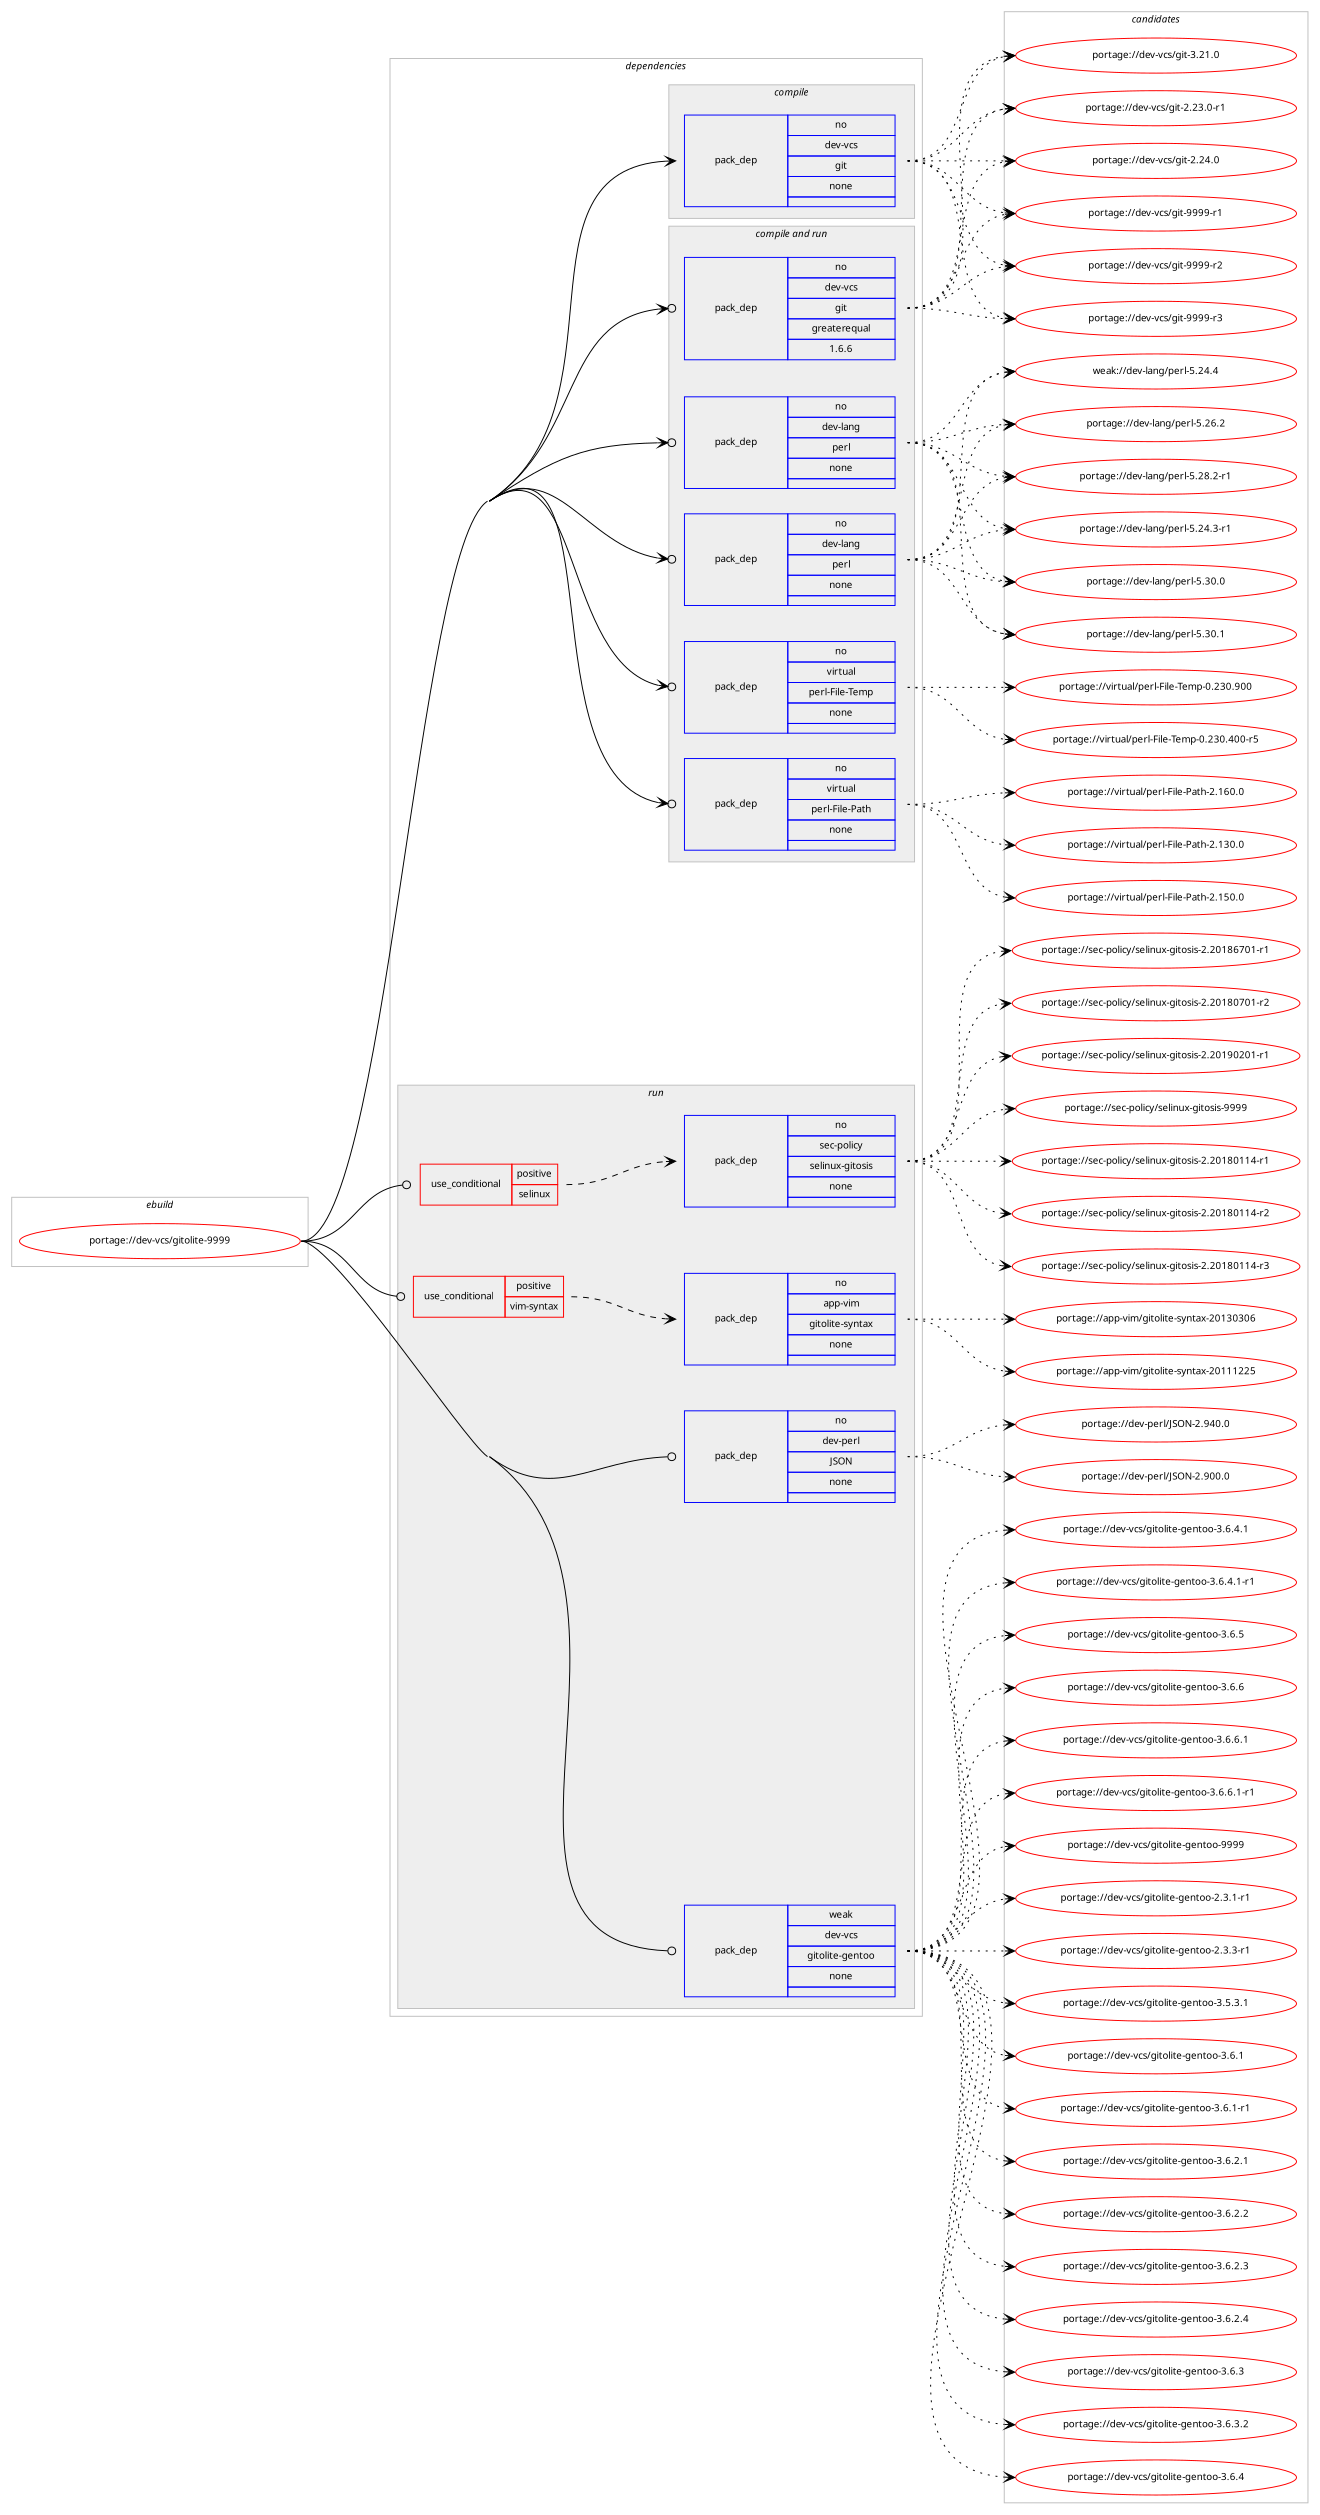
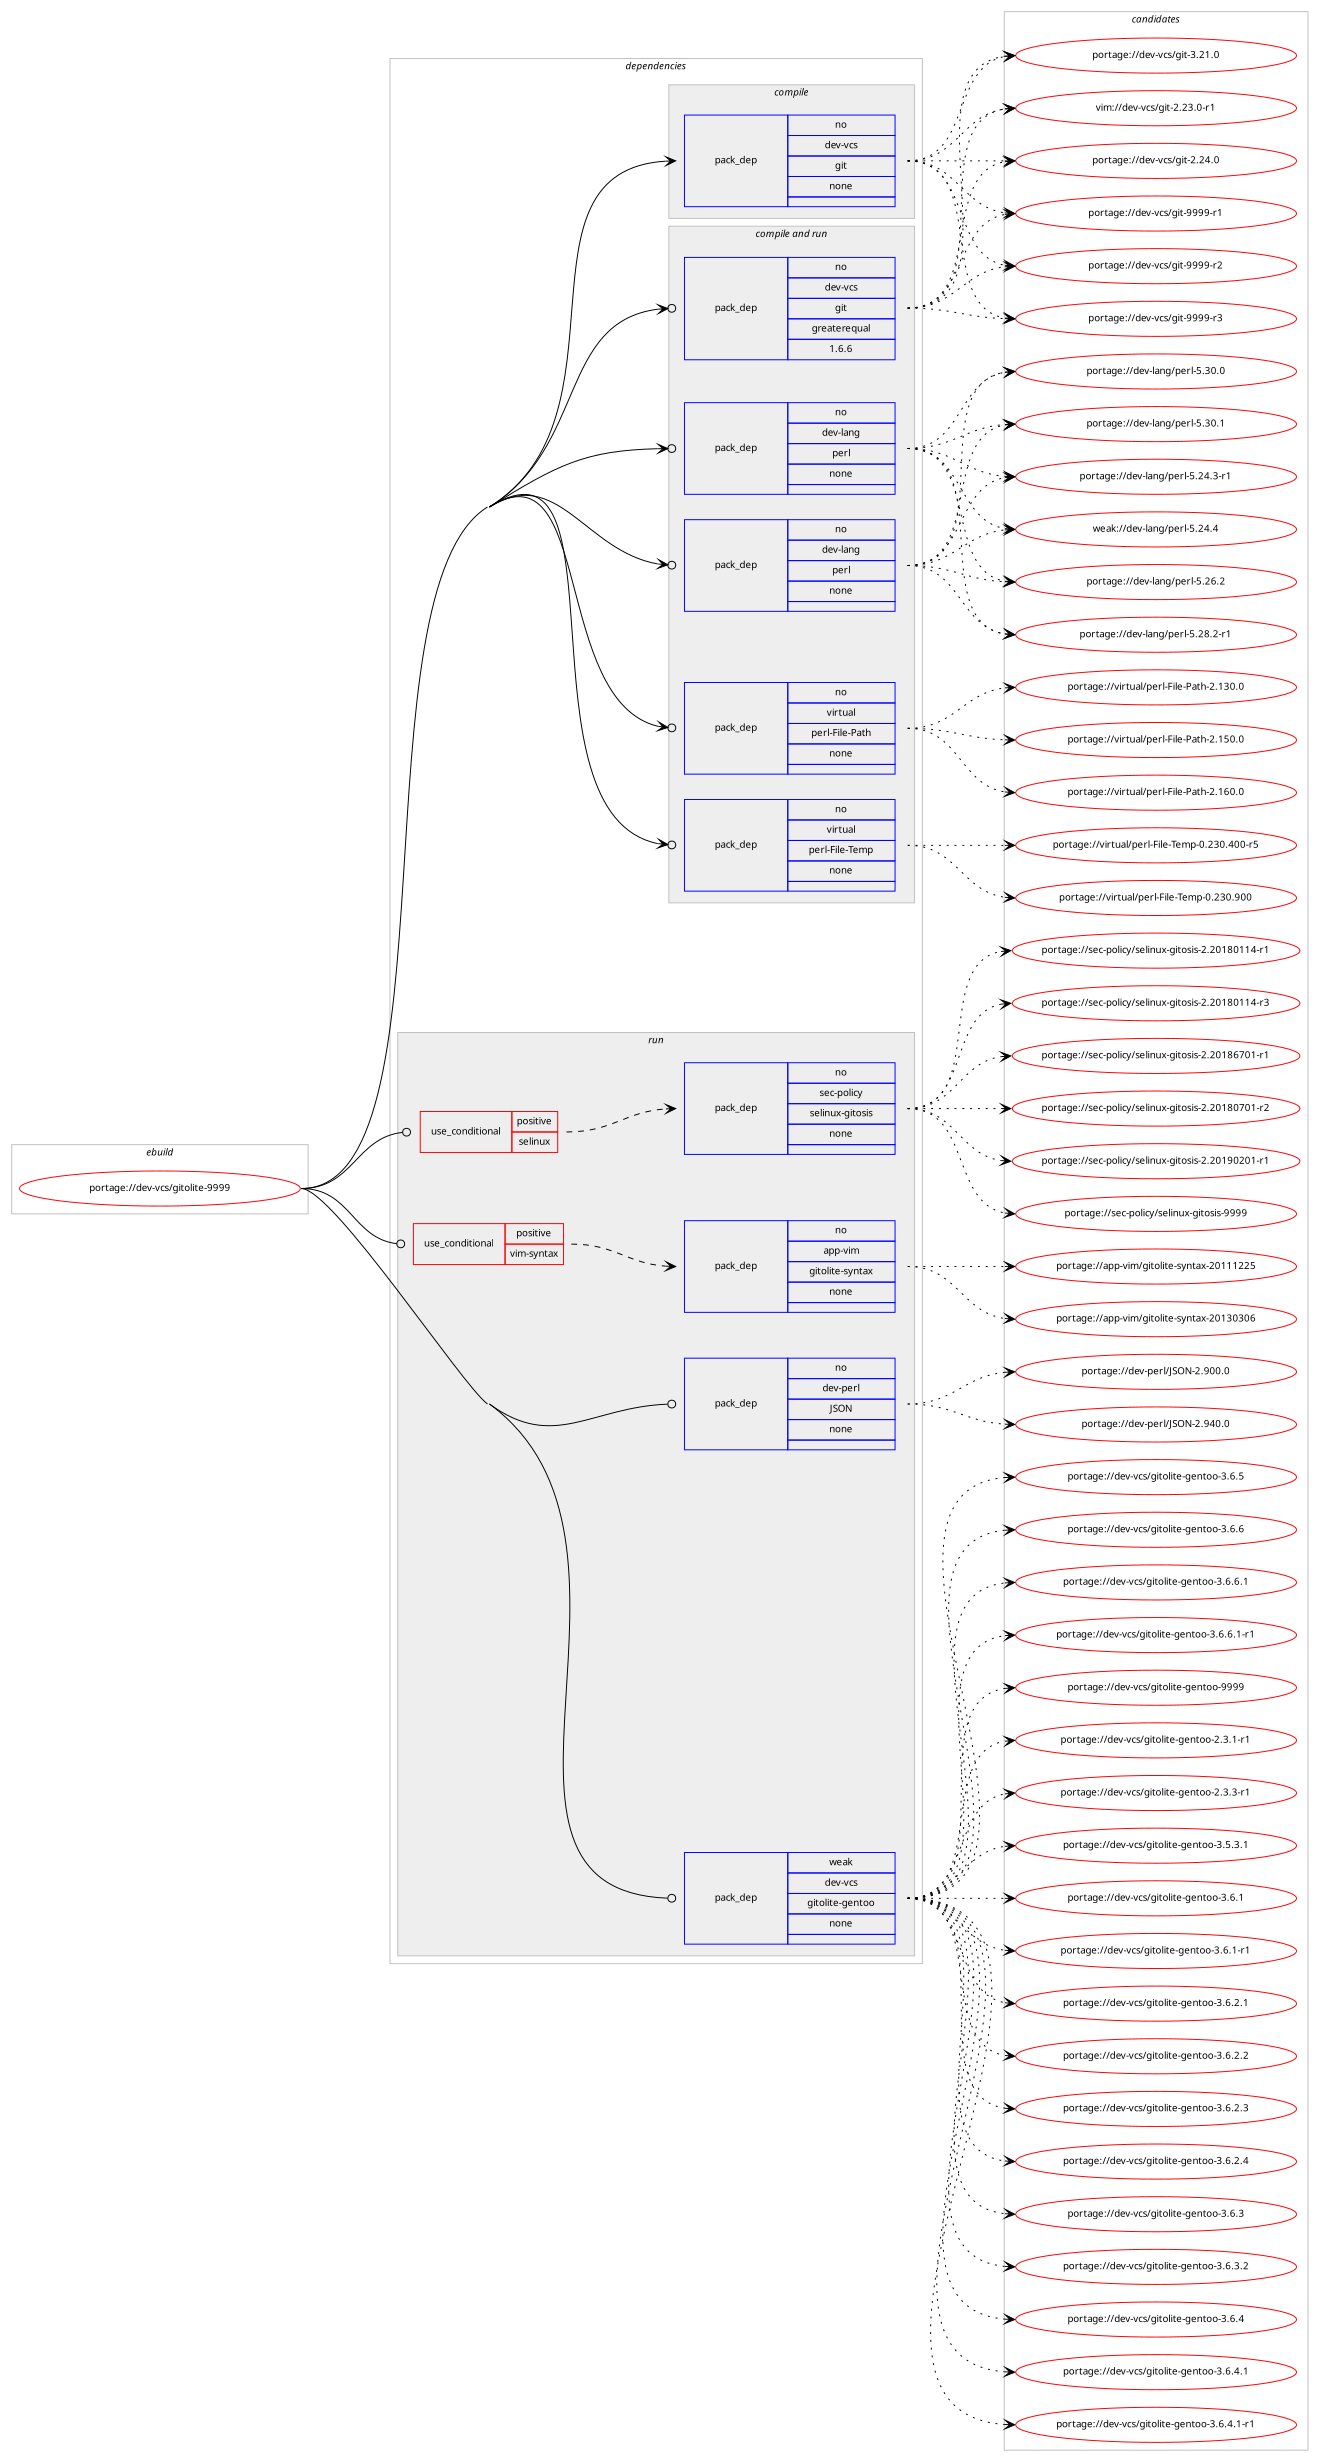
(1156, 108) -> (1156, 108)
(1156, 1214) -> none
